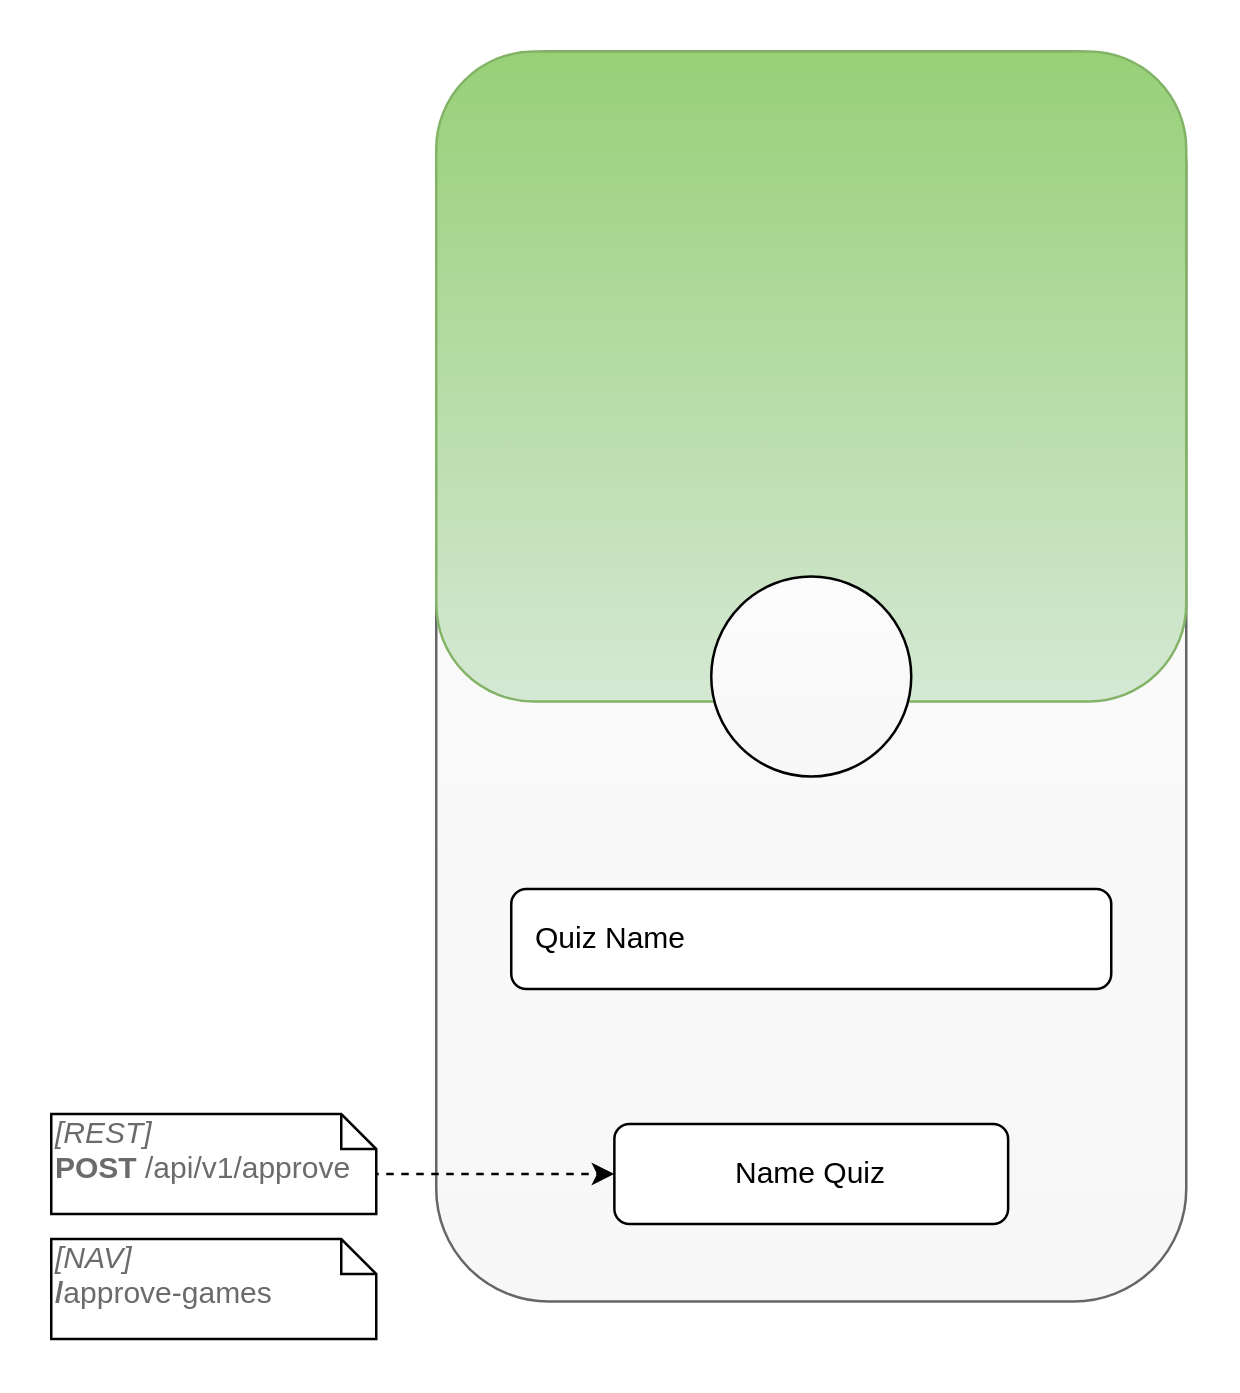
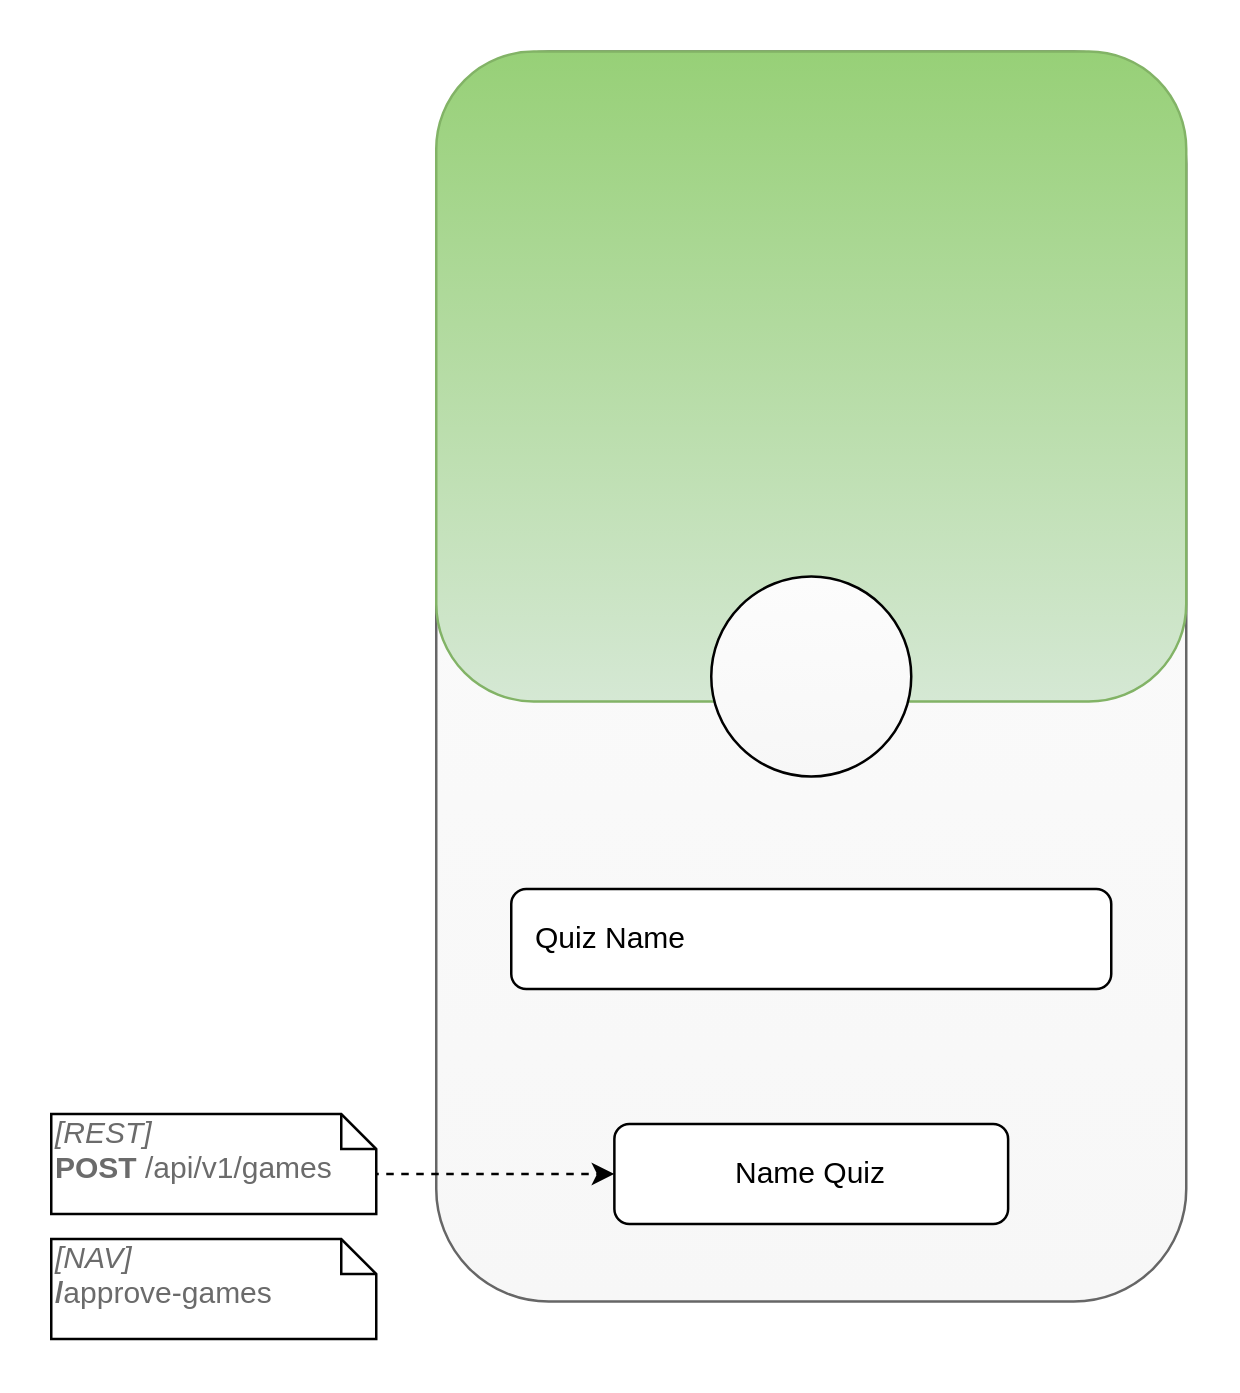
(216, 1170) -> (200, 1152)
